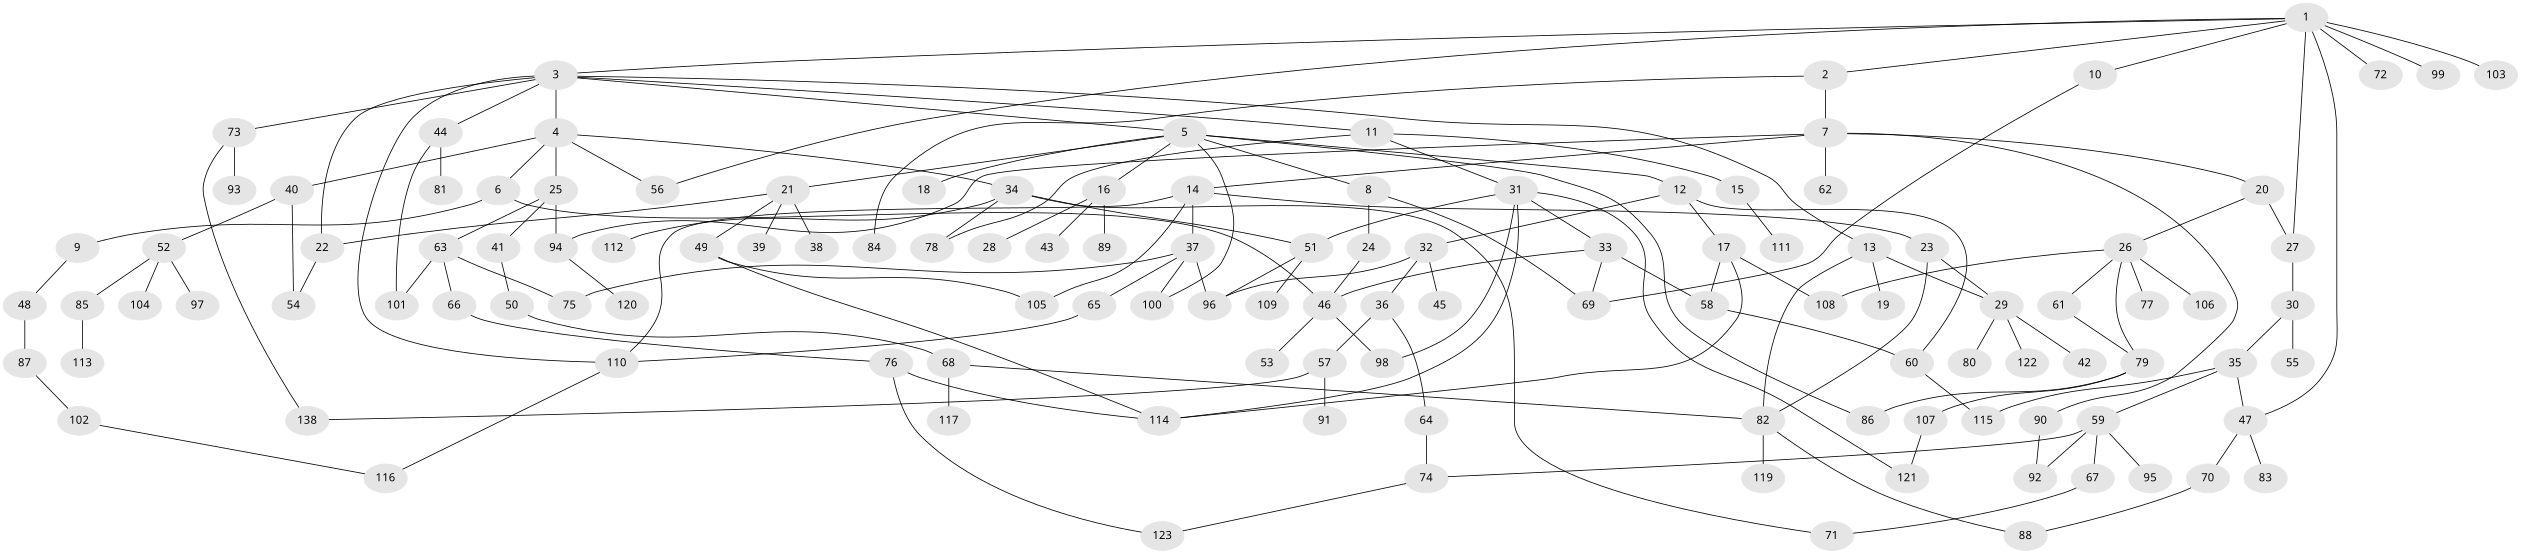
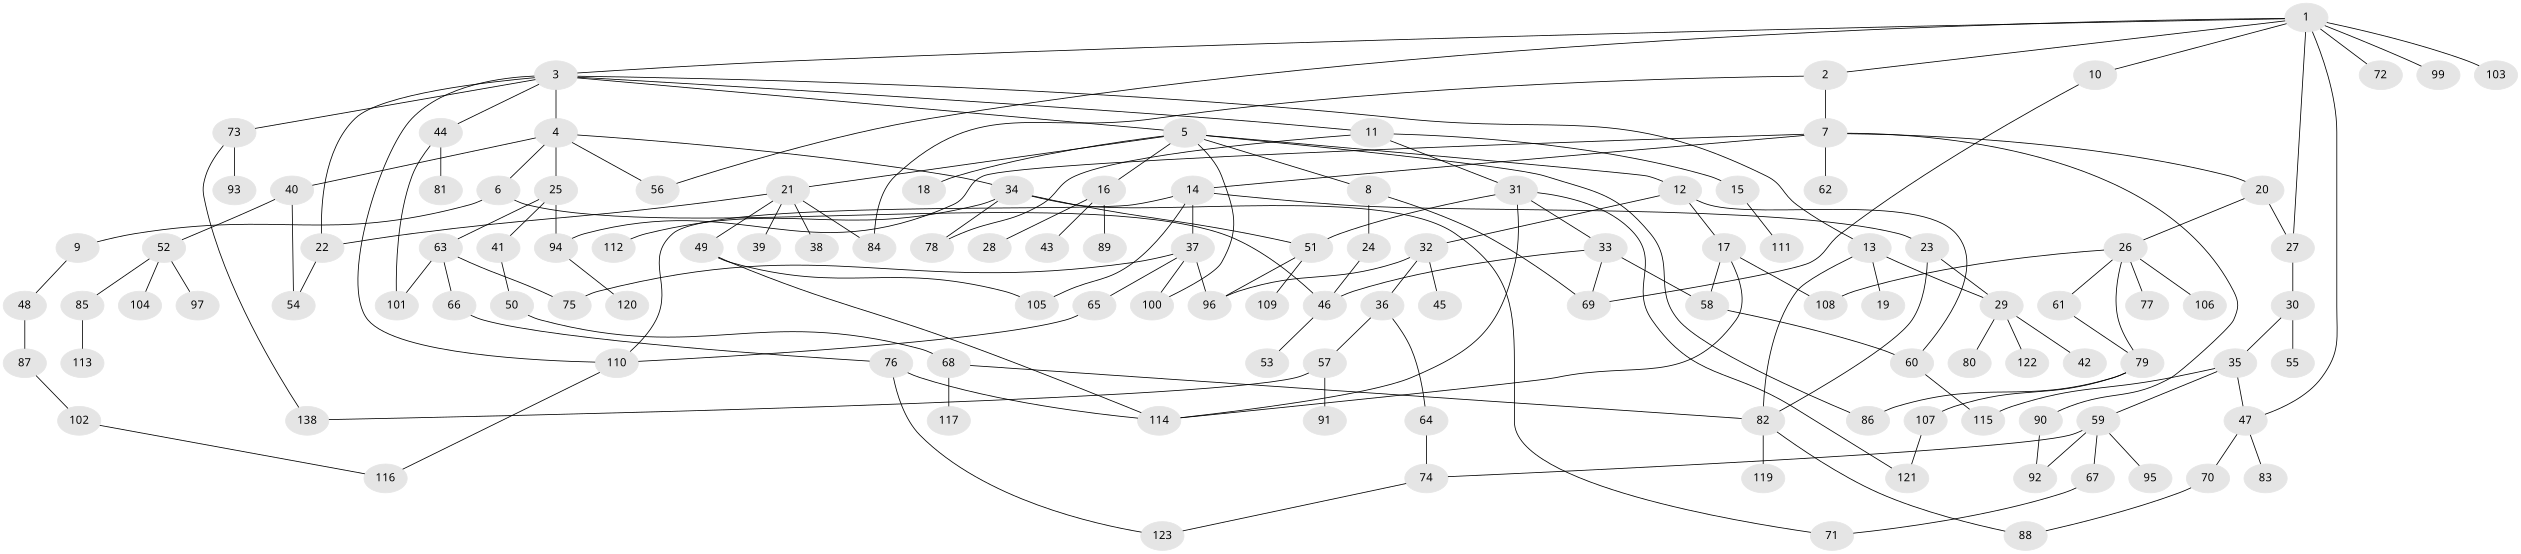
none -> (840, 225)
(1382, 363) -> none
